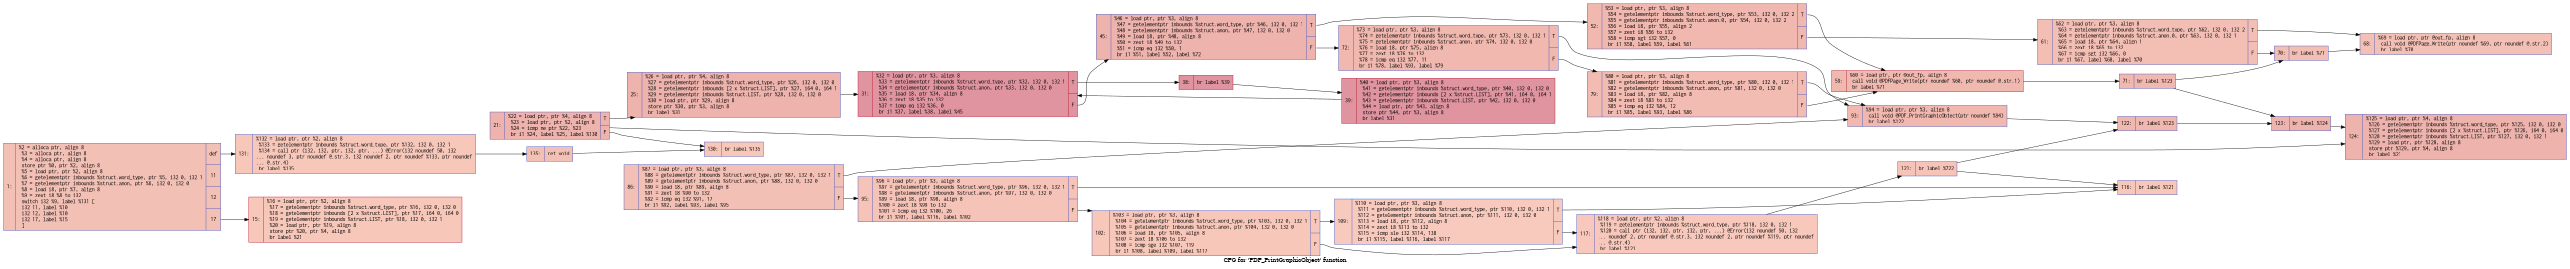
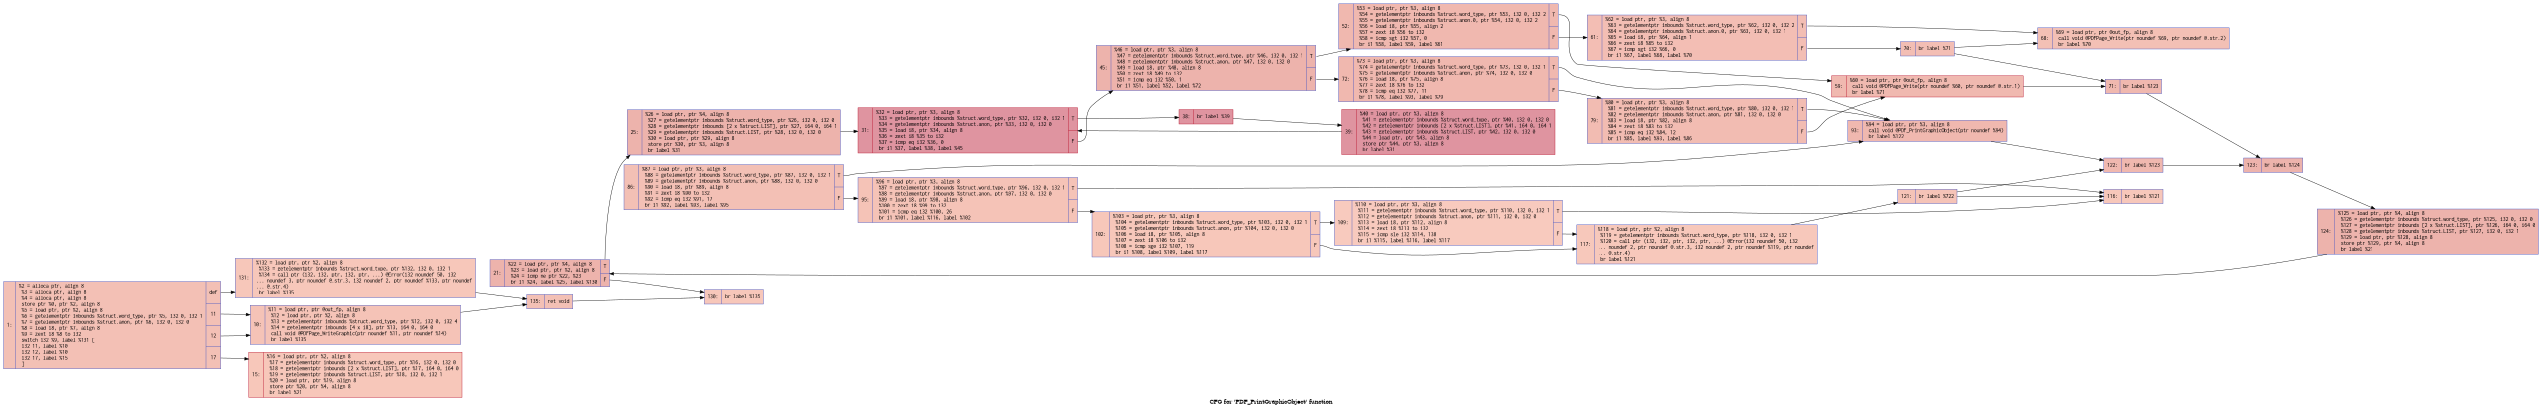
(2228, 74) -> (2028, 67)
(1475, 149) -> (1471, 276)
none -> (355, 325)
